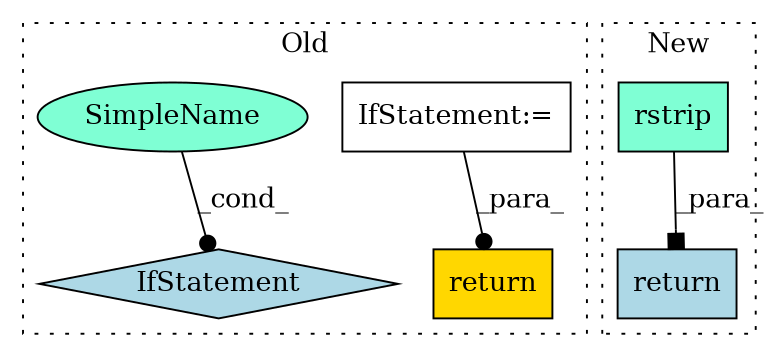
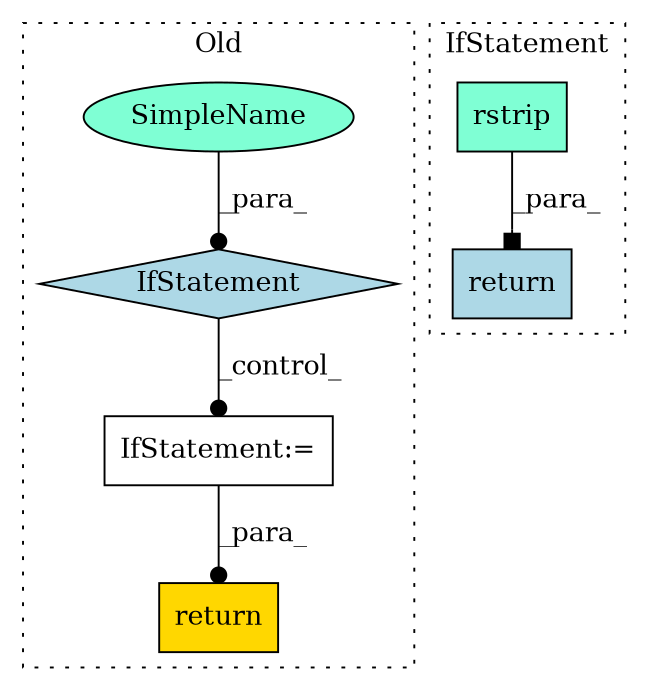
(679, 45) -> (527, 45)
(244, 200) -> (263, 200)
none -> (219, 360)
